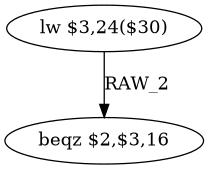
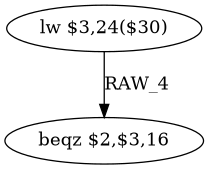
(137, 85) -> (137, 85)
